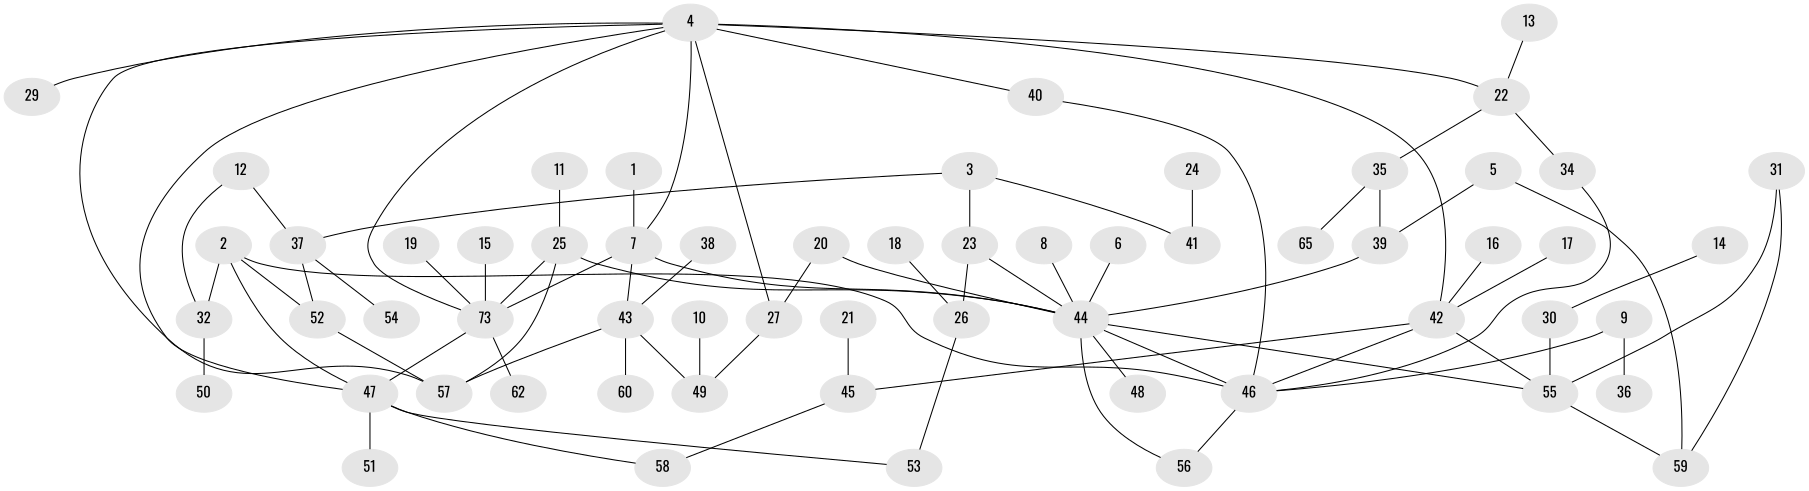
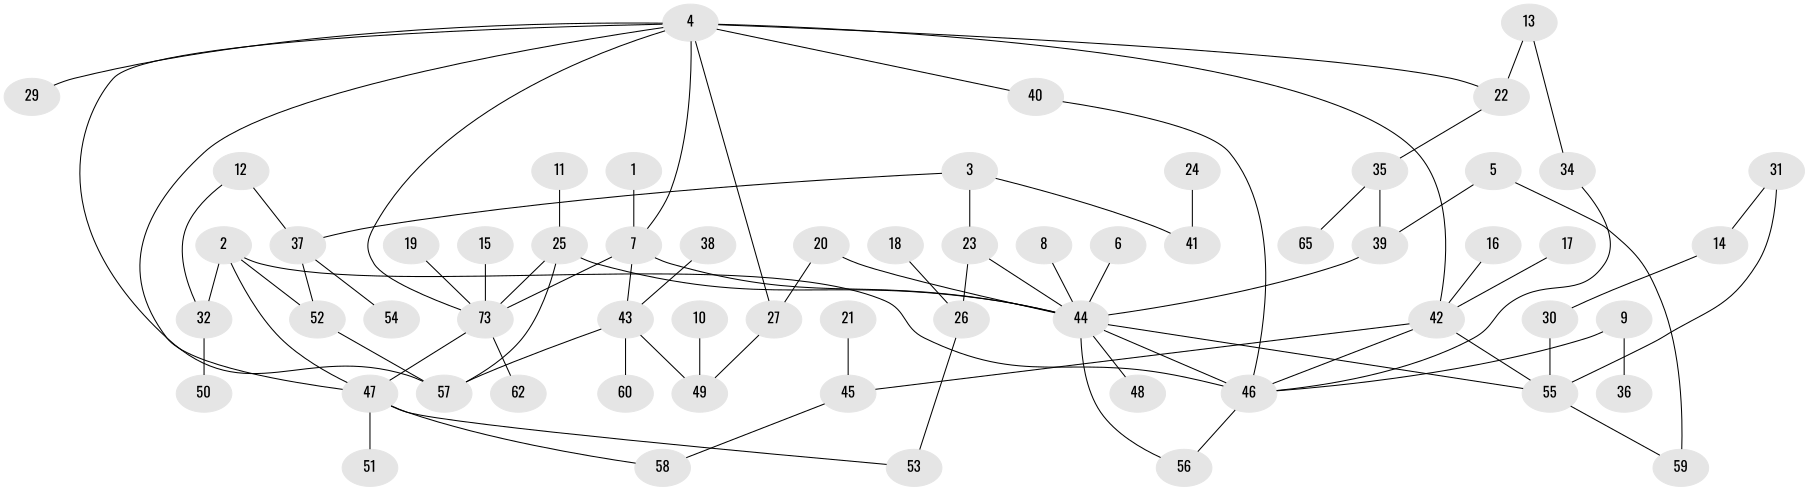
(1534, 134) -> (1548, 97)
(1757, 327) -> (1748, 208)
